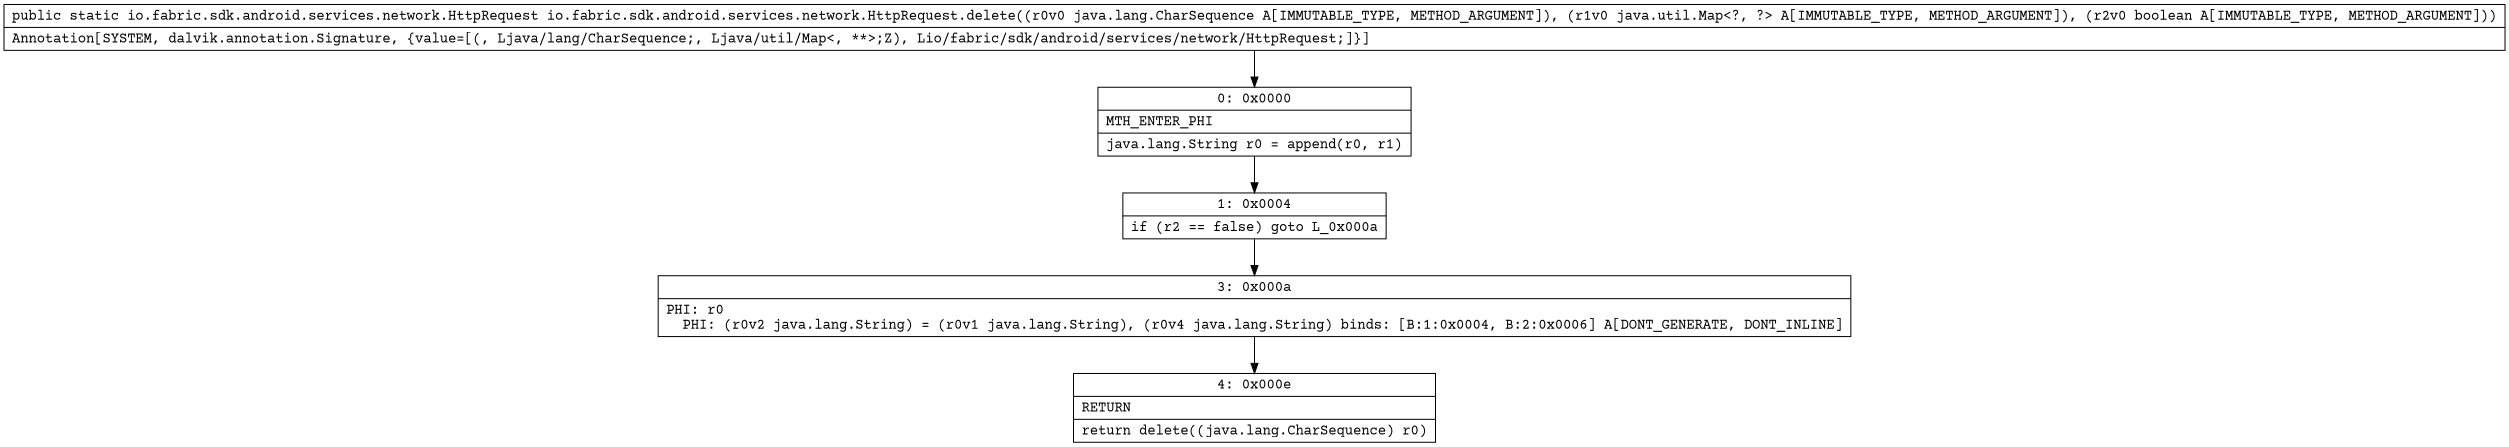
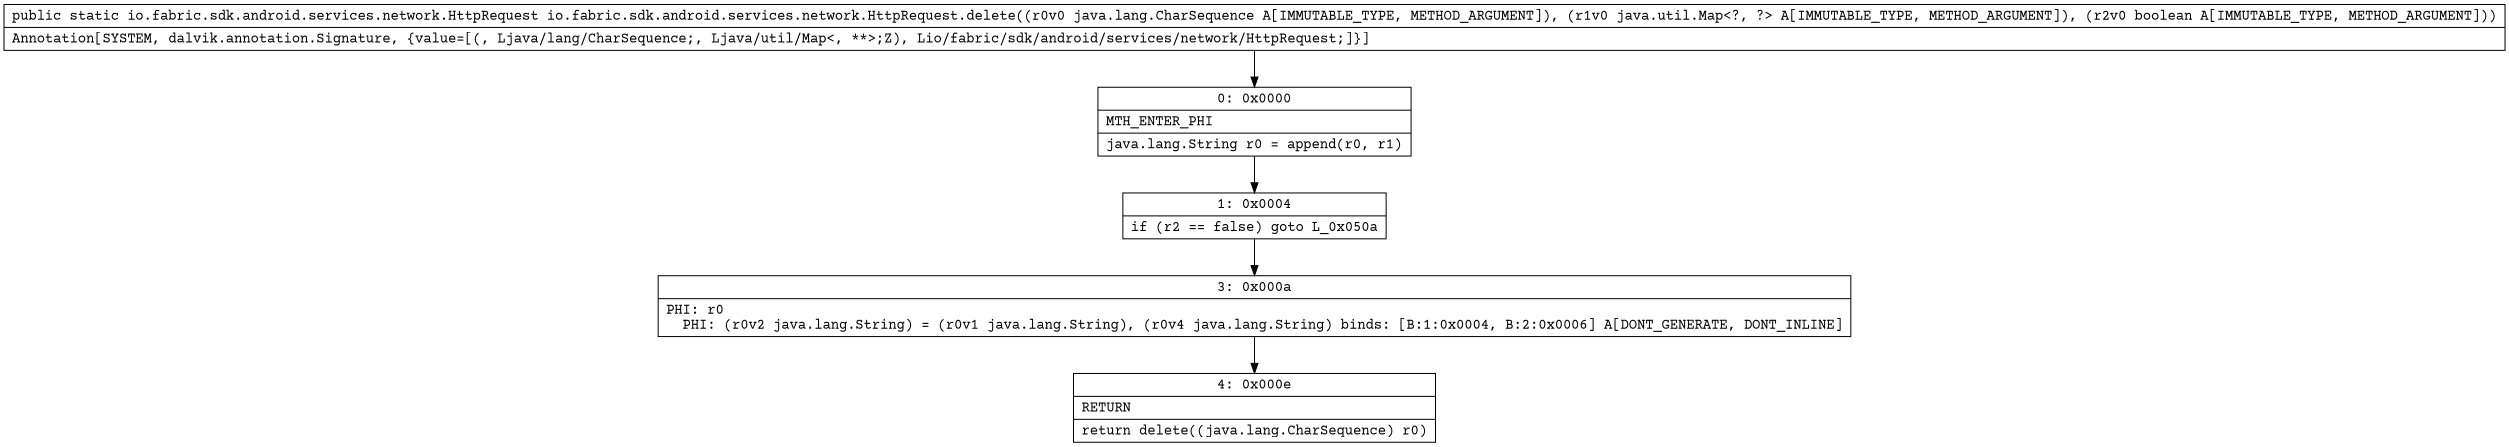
(1255, 227) -> (1255, 227)
